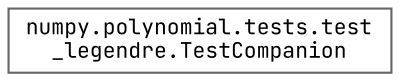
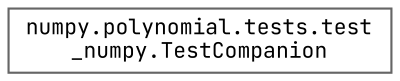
(200, 41) -> (200, 41)
